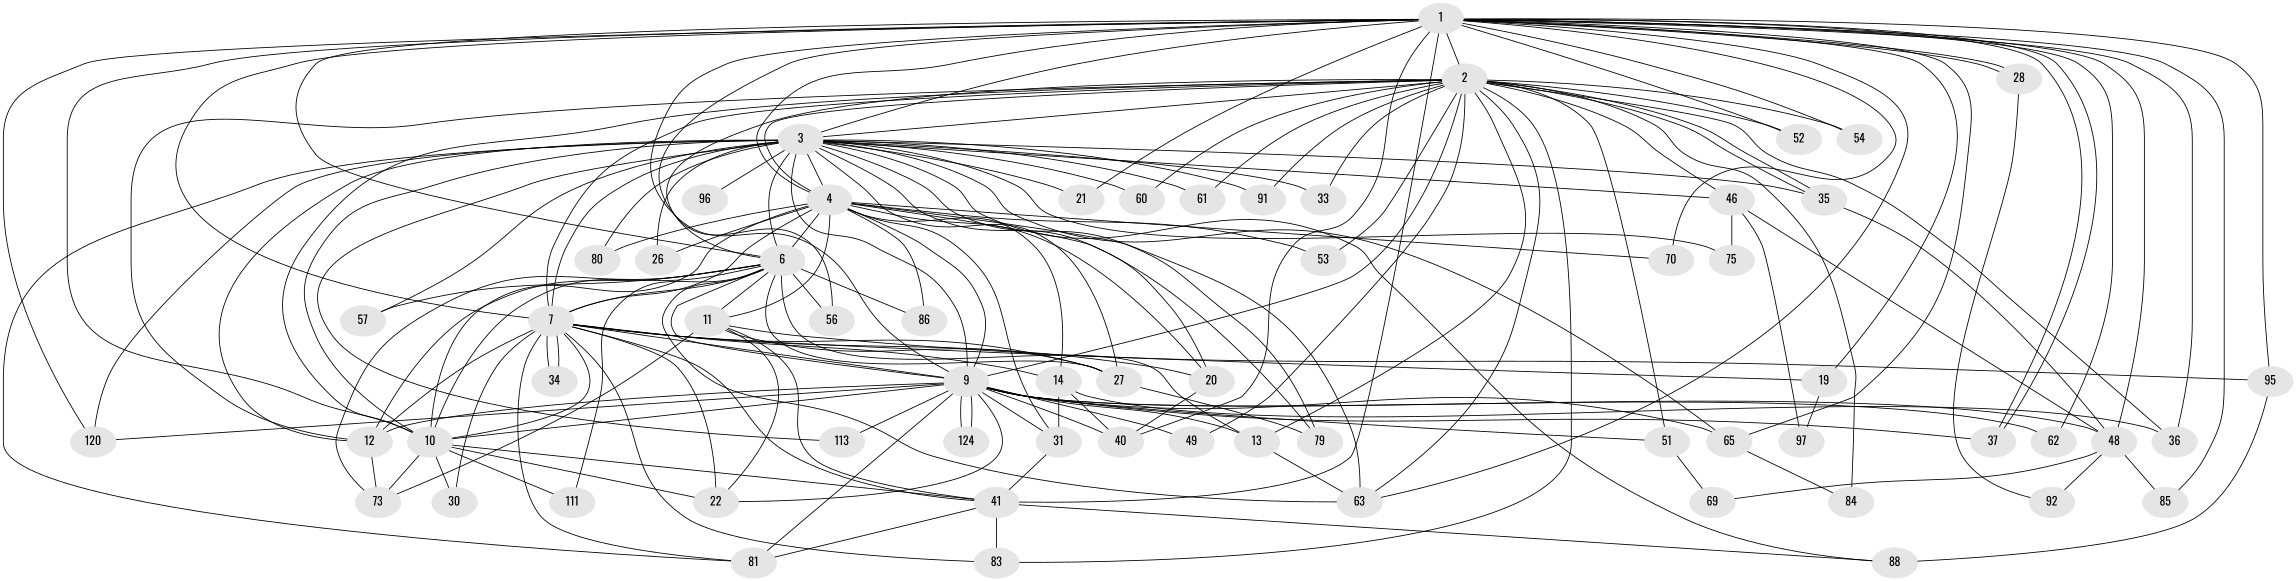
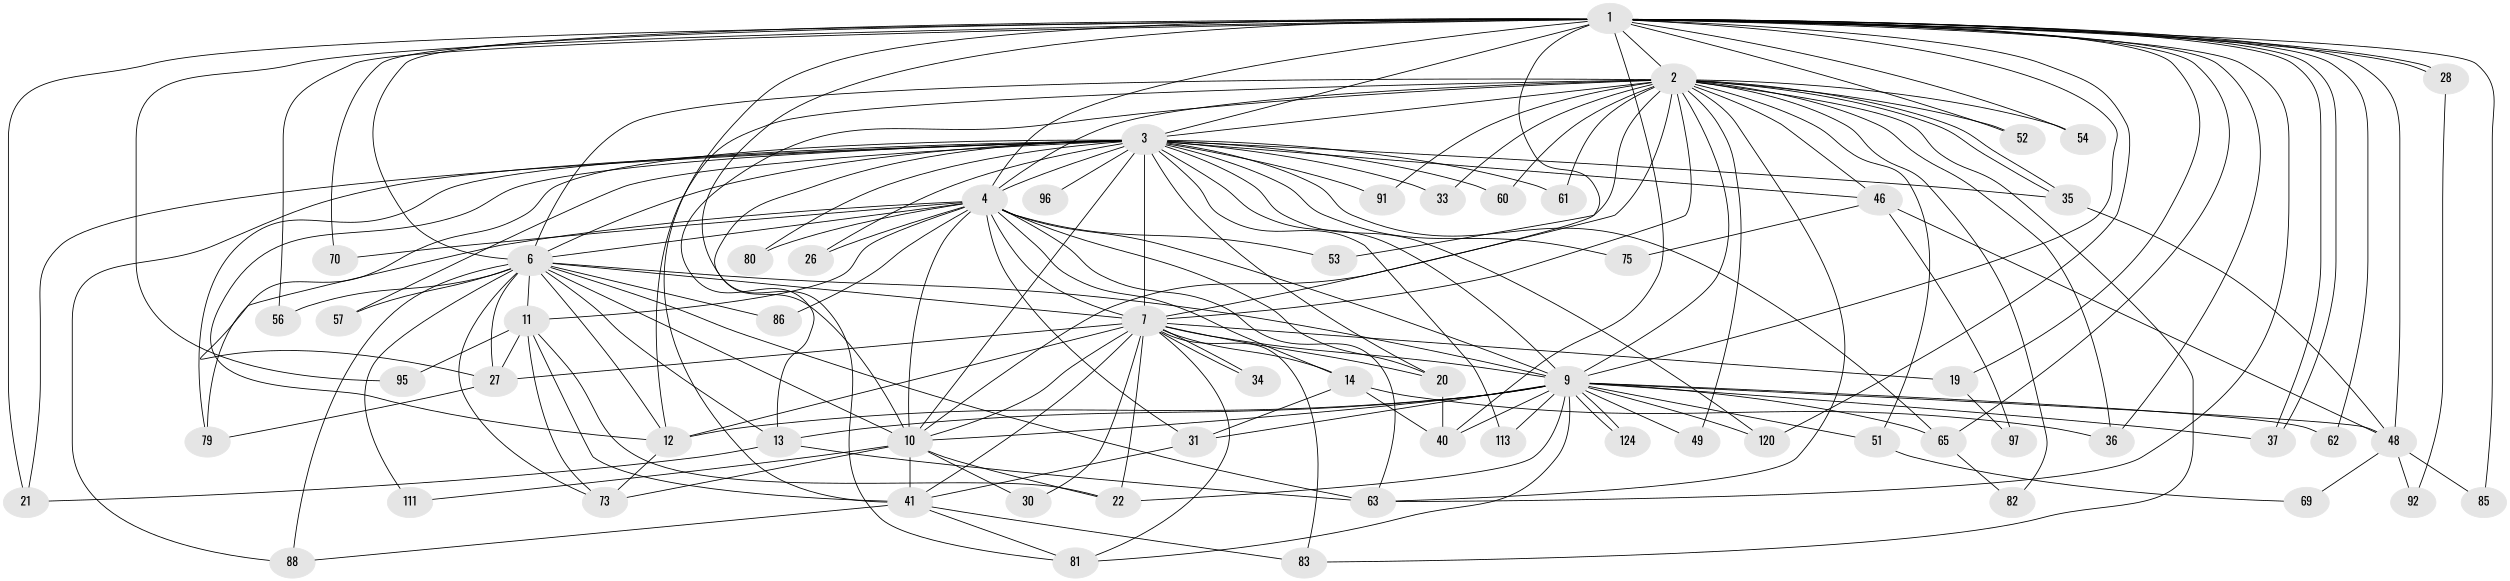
none -> (404, 484)
(1851, 502) -> (2012, 502)
(2130, 539) -> (351, 365)
